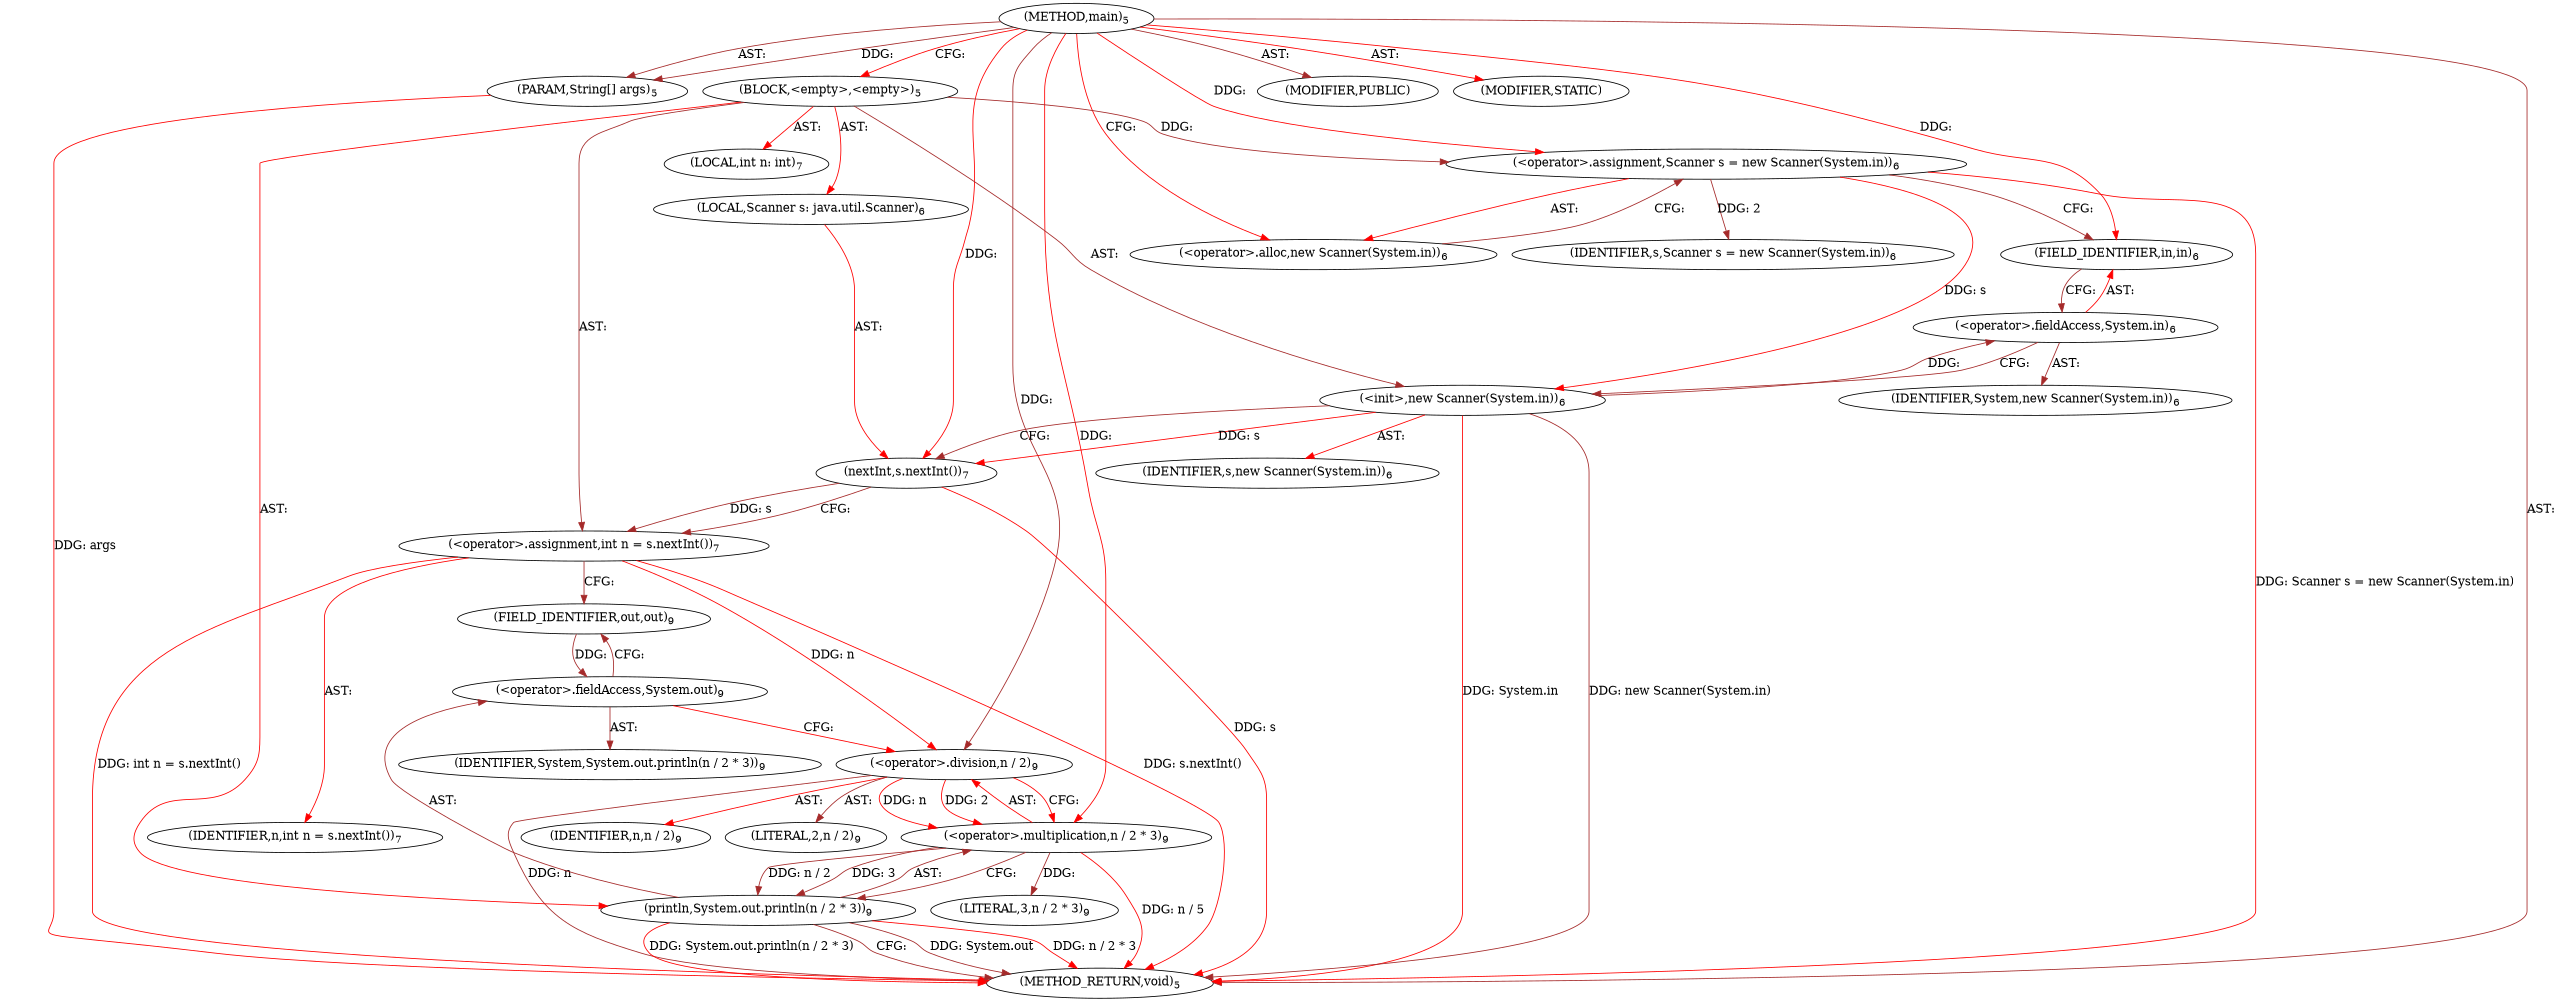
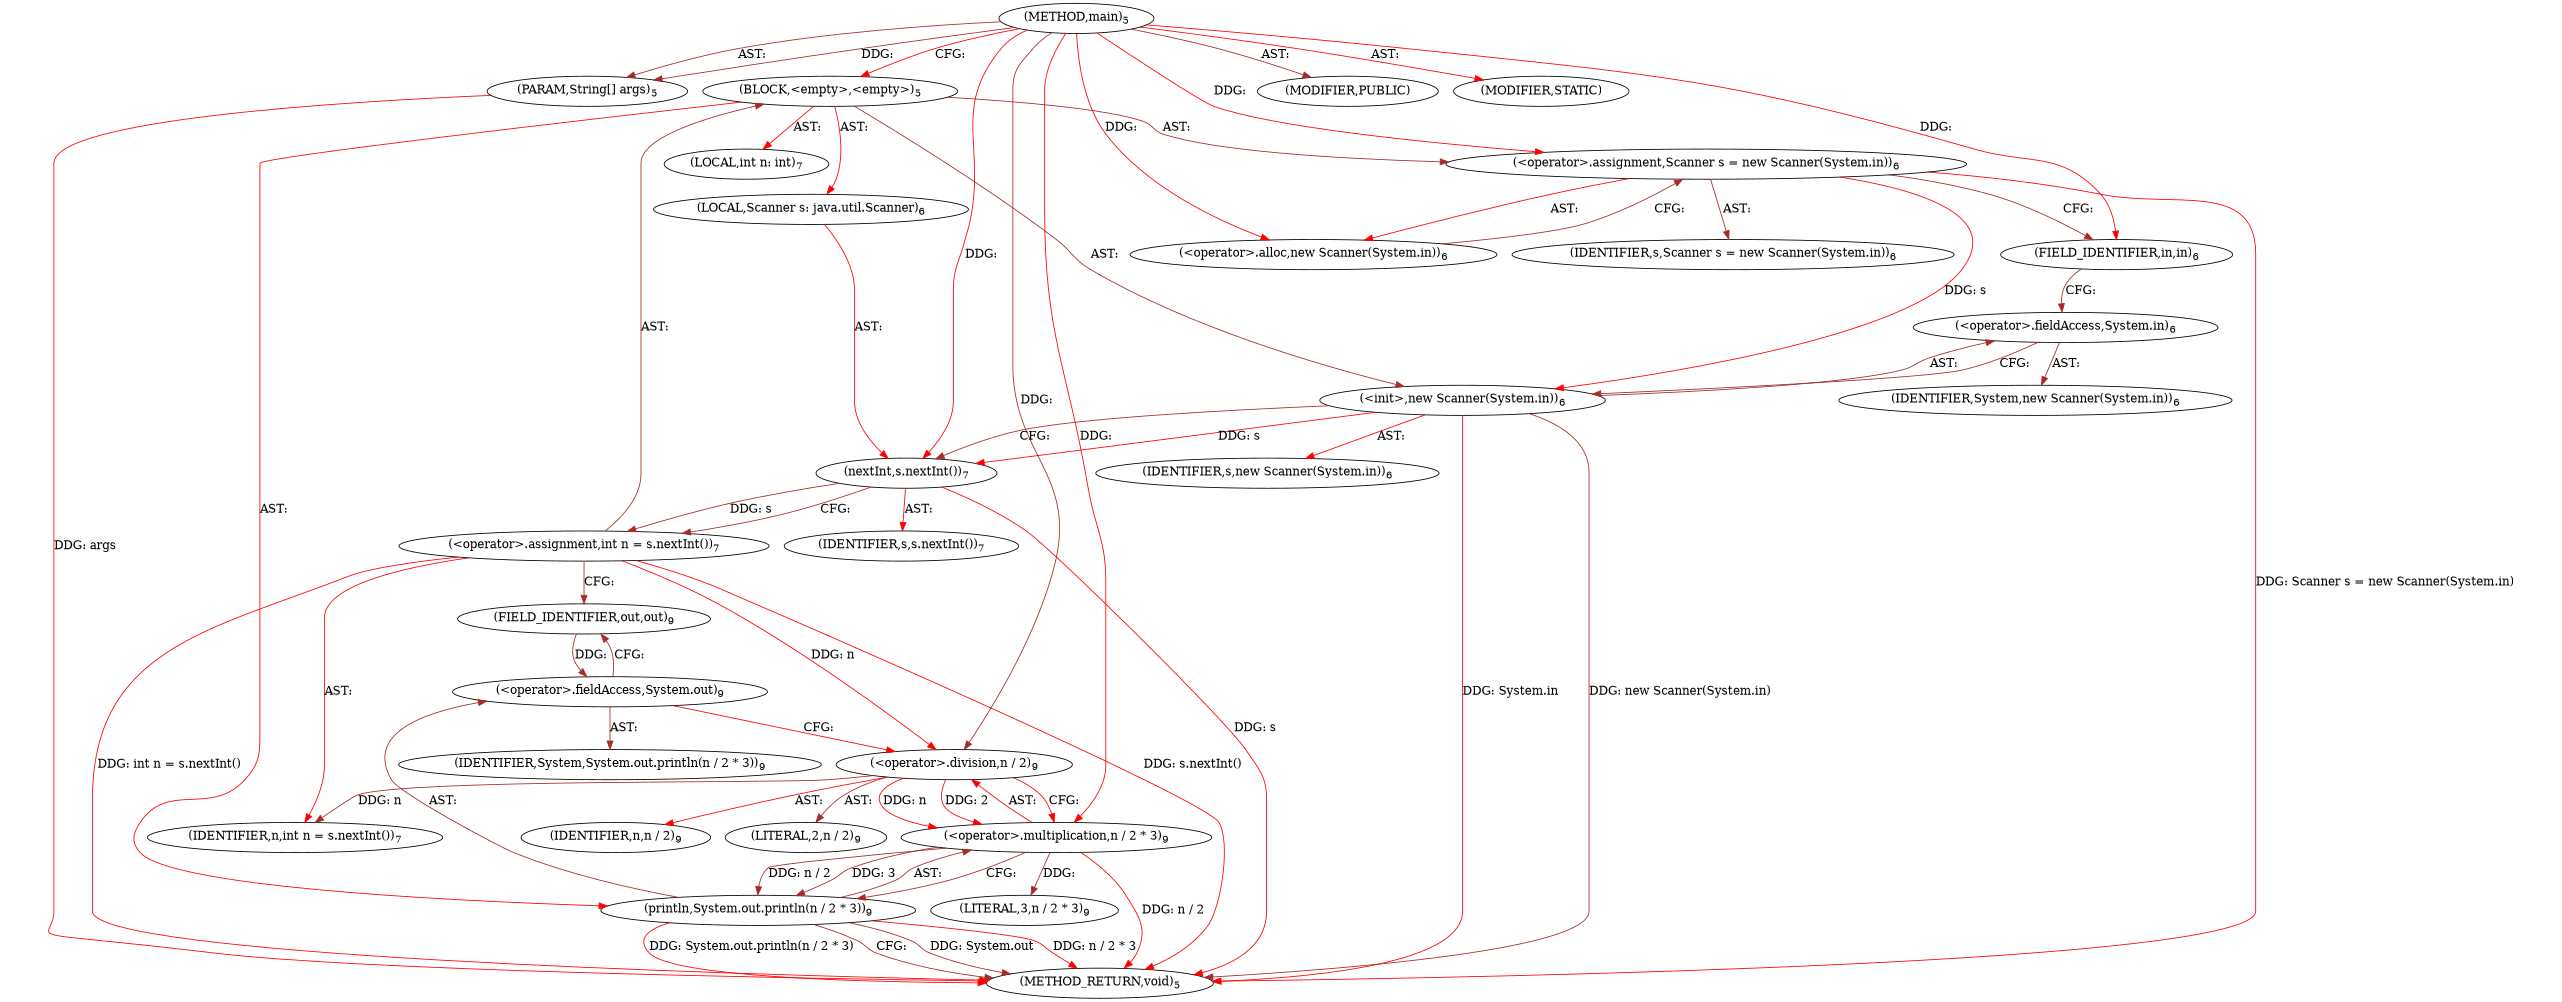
(1123, 128) -> (1123, 128)
(1179, 128) -> (1179, 128)
(1739, 209) -> (1739, 209)
(579, 249) -> (641, 287)
(2100, 297) -> none
(1946, 364) -> (1946, 364)
(2527, 467) -> none
none -> (901, 546)
(530, 884) -> (594, 783)
(1173, 910) -> (1173, 910)
